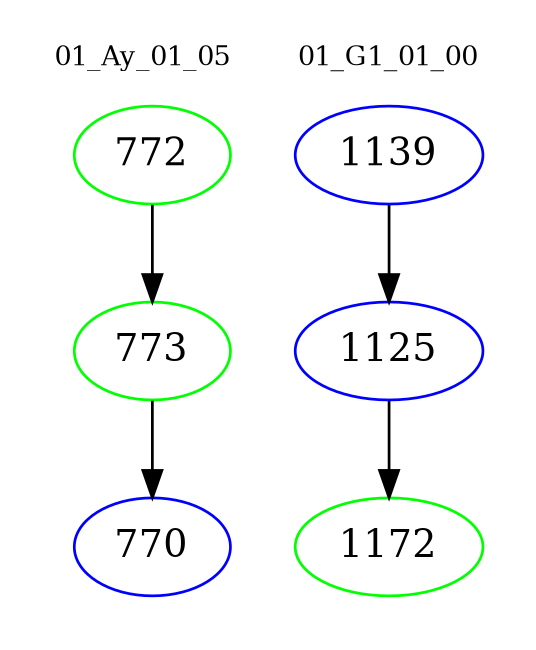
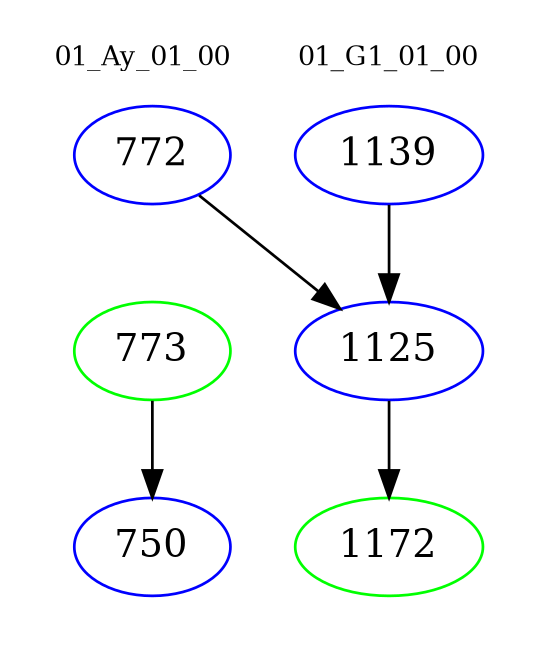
(143, 58) -> (143, 58)
(152, 155) -> (152, 155)
(152, 240) -> (235, 224)
(152, 547) -> (152, 547)
